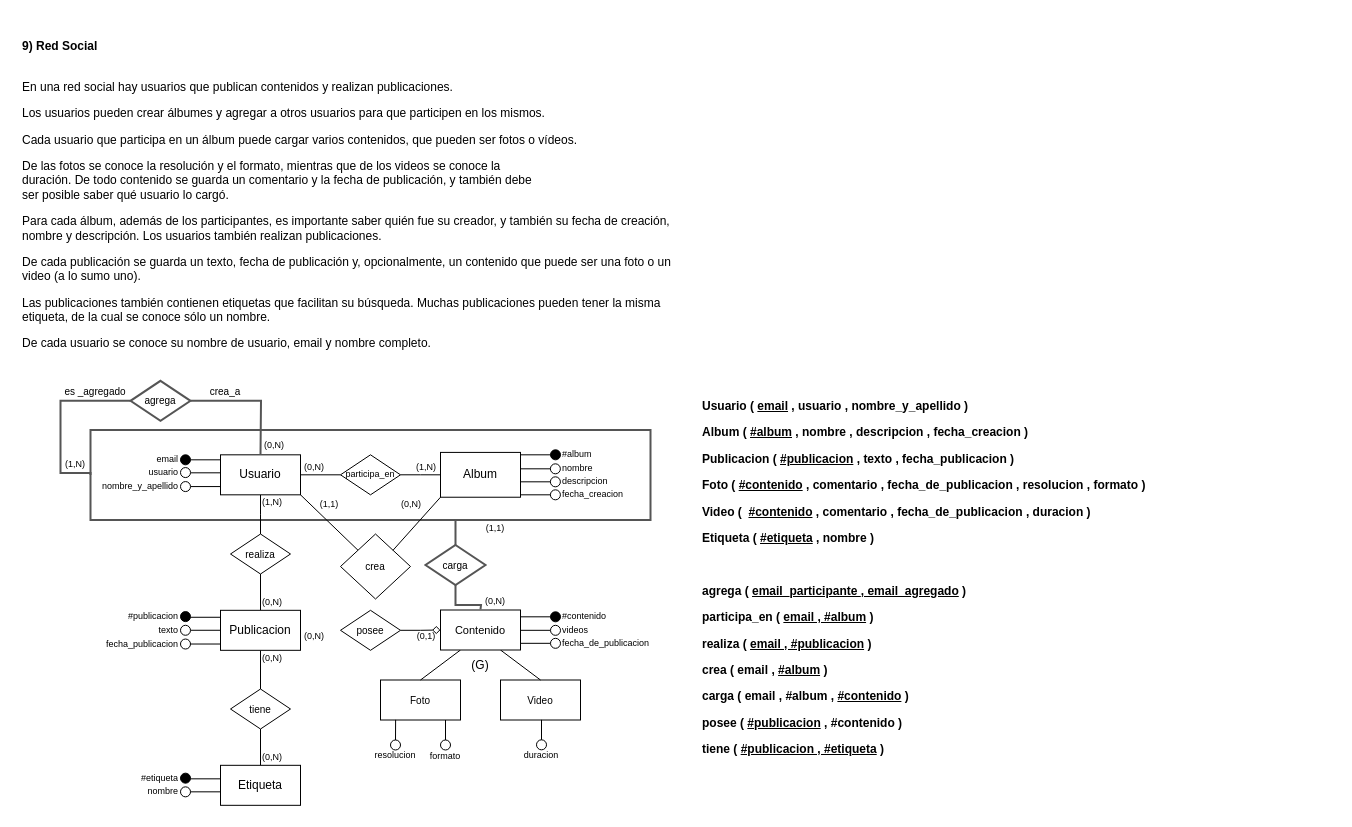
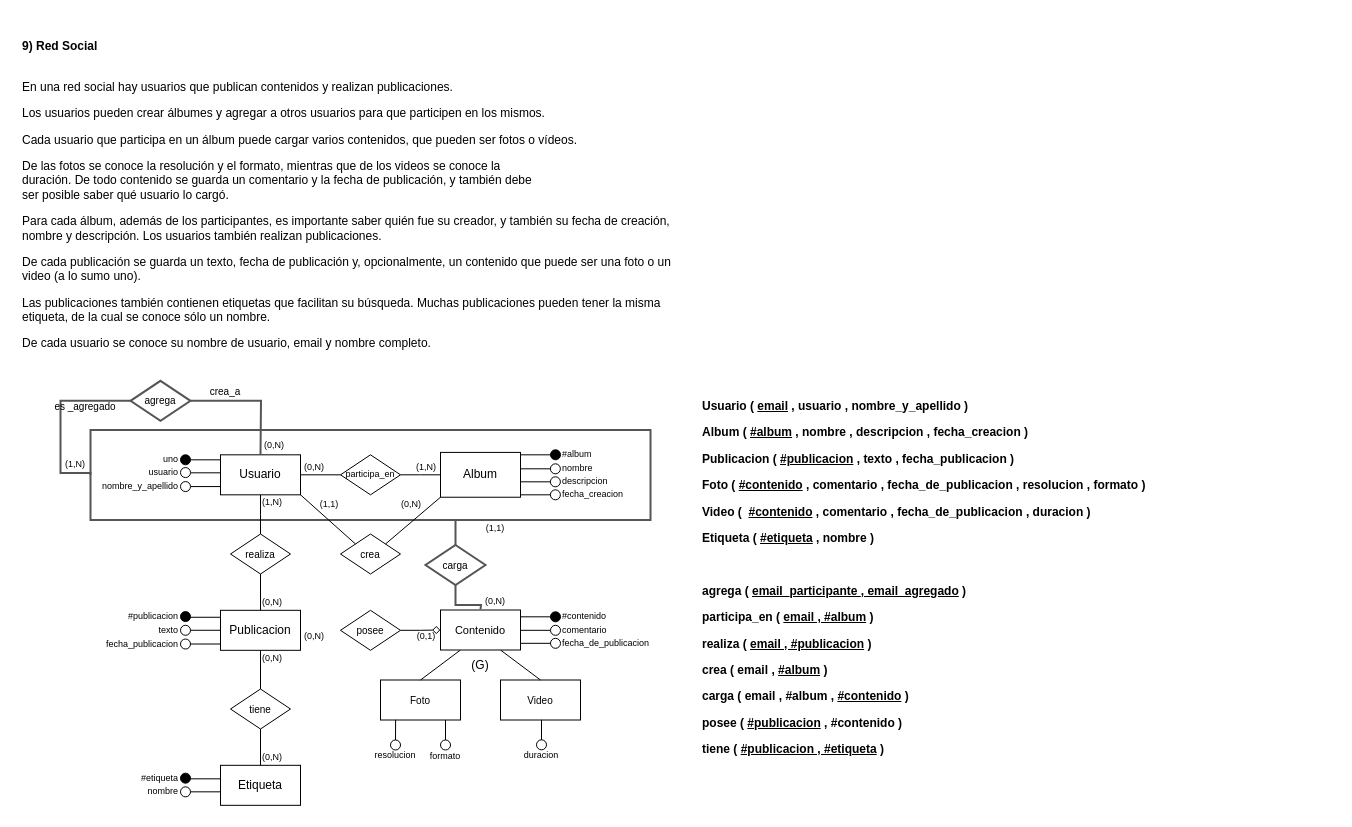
(96, 391) -> (86, 406)
(168, 460) -> (171, 460)
(376, 567) -> (371, 554)
(576, 631) -> (577, 631)
